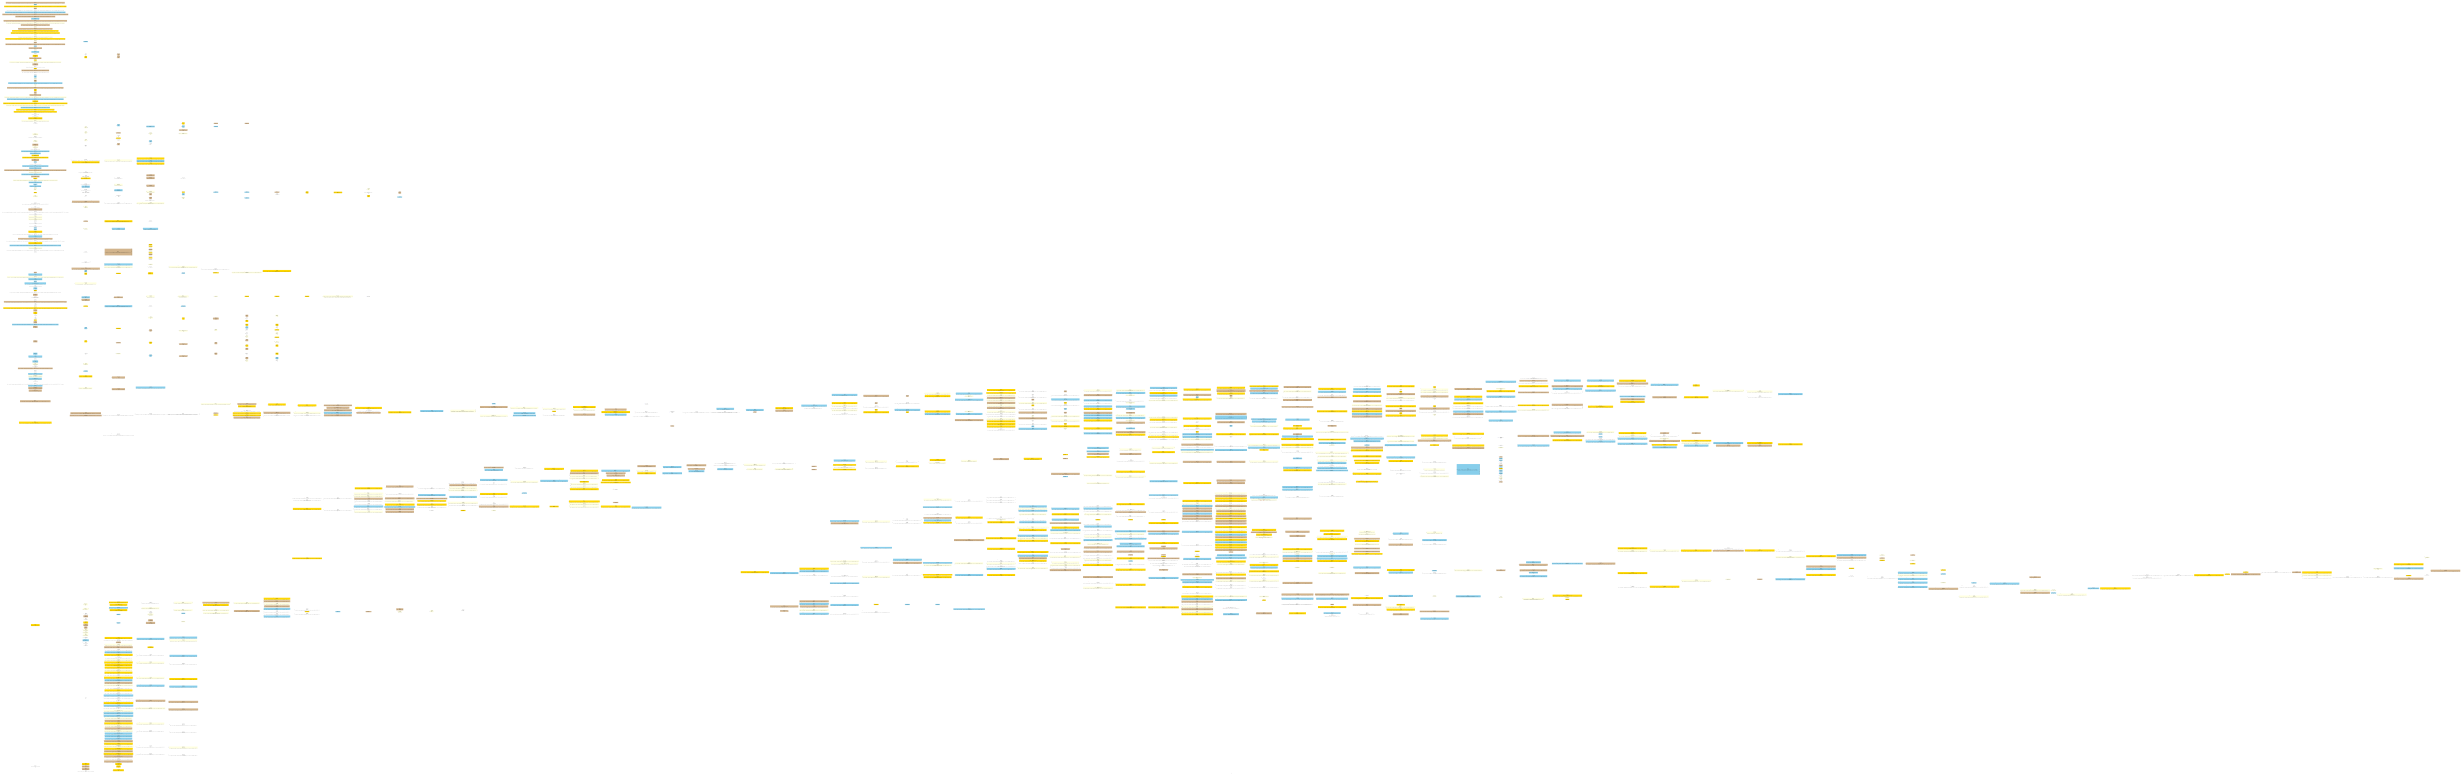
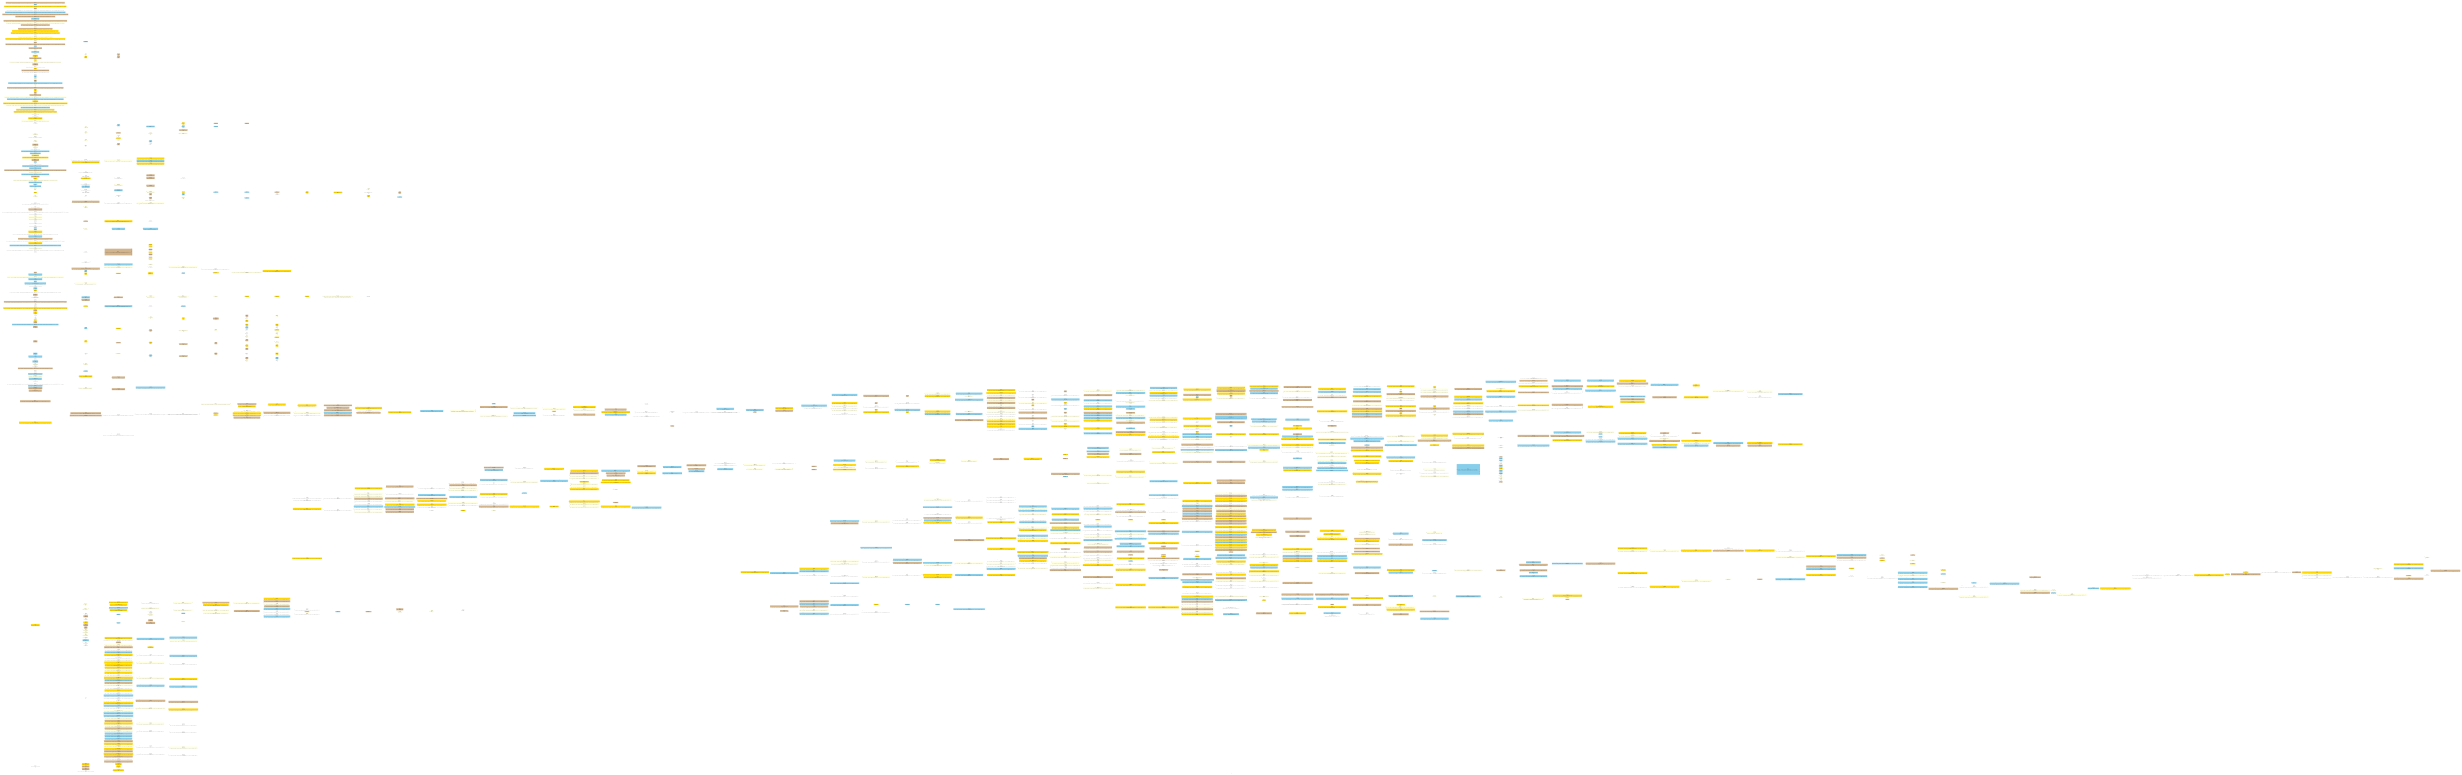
(183, 709) -> (183, 709)
